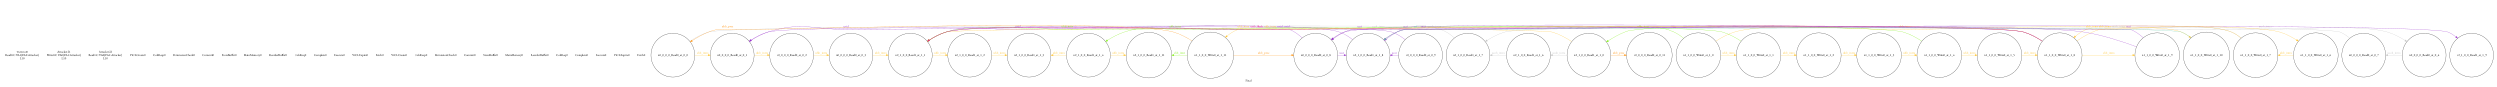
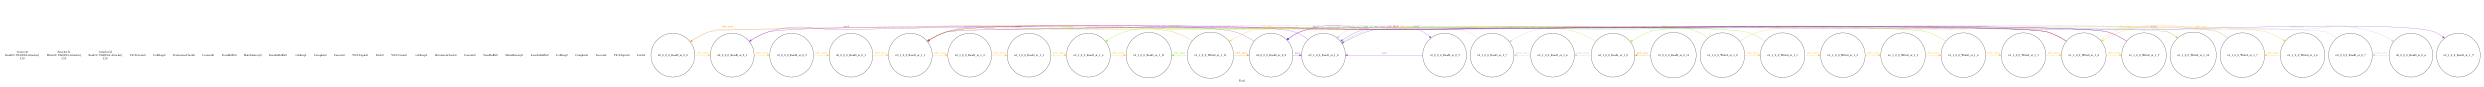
(1078, 27) -> (1089, 27)
(1060, 55) -> (1058, 55)
(1618, 55) -> (1644, 55)
